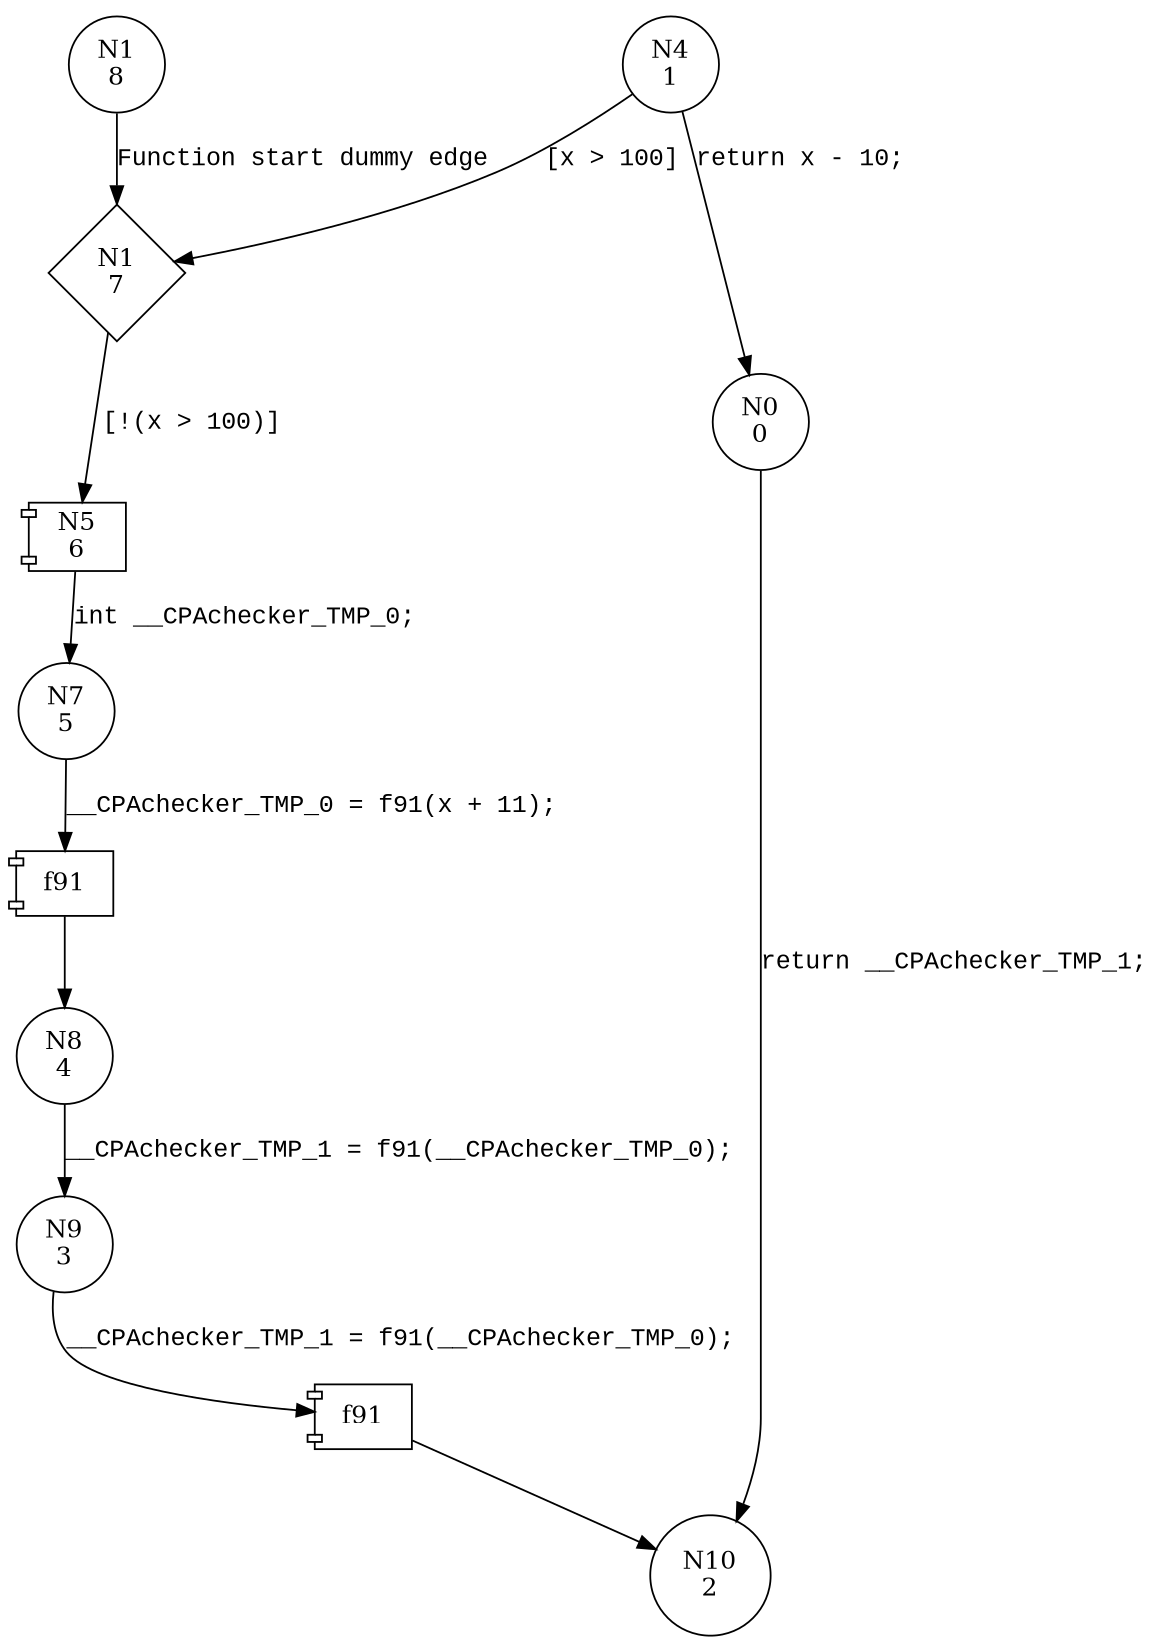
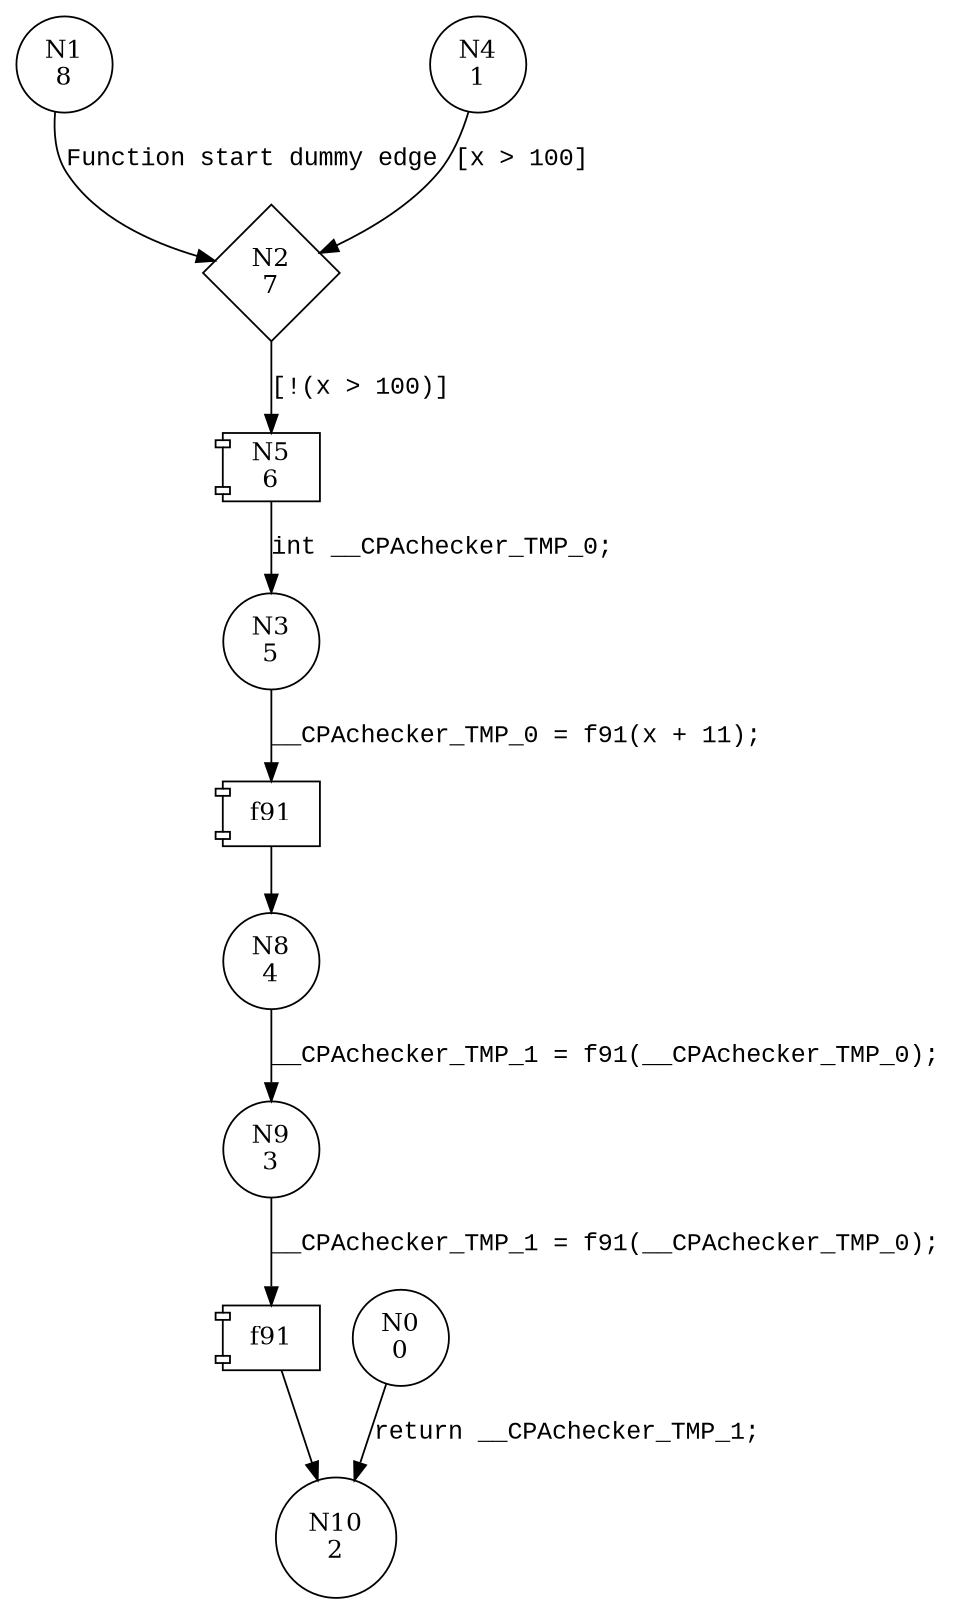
(714, 234) -> none
(117, 273) -> (271, 273)
(67, 711) -> (271, 641)
